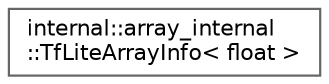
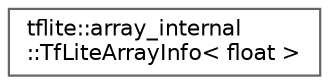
(165, 42) -> (165, 42)
